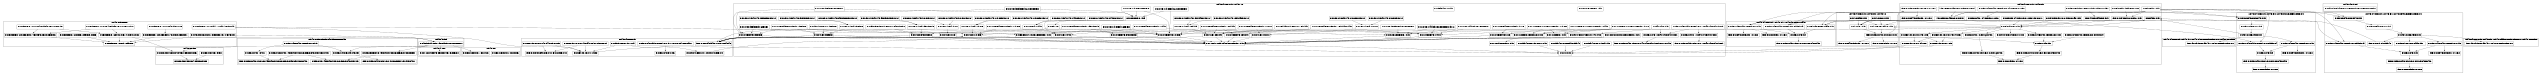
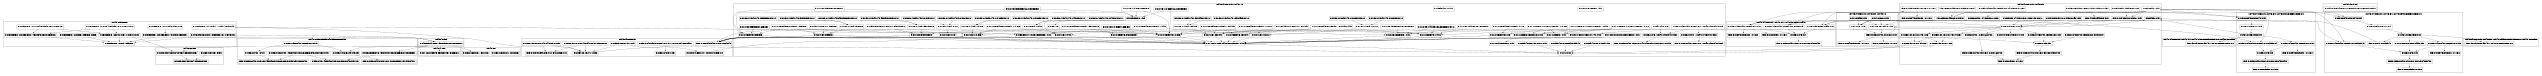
(2410, 44) -> (2410, 44)
